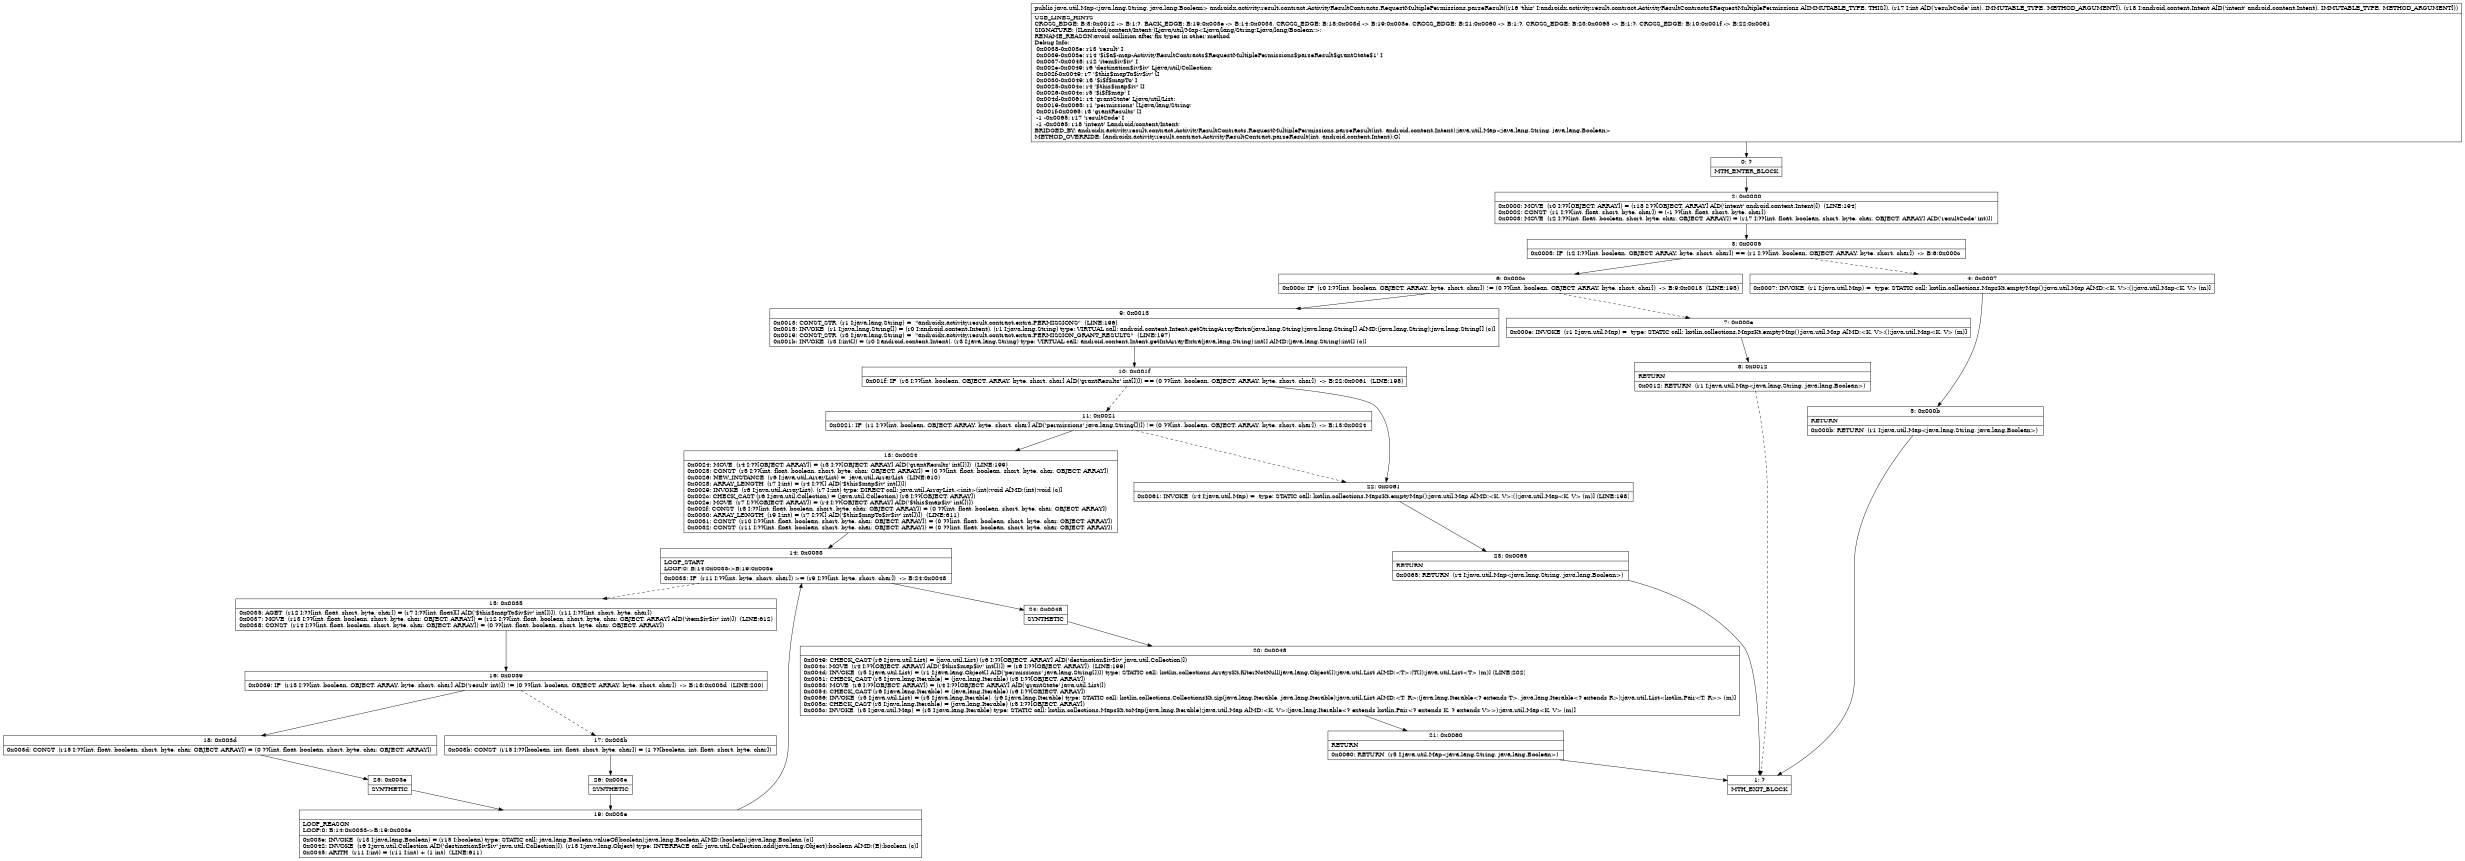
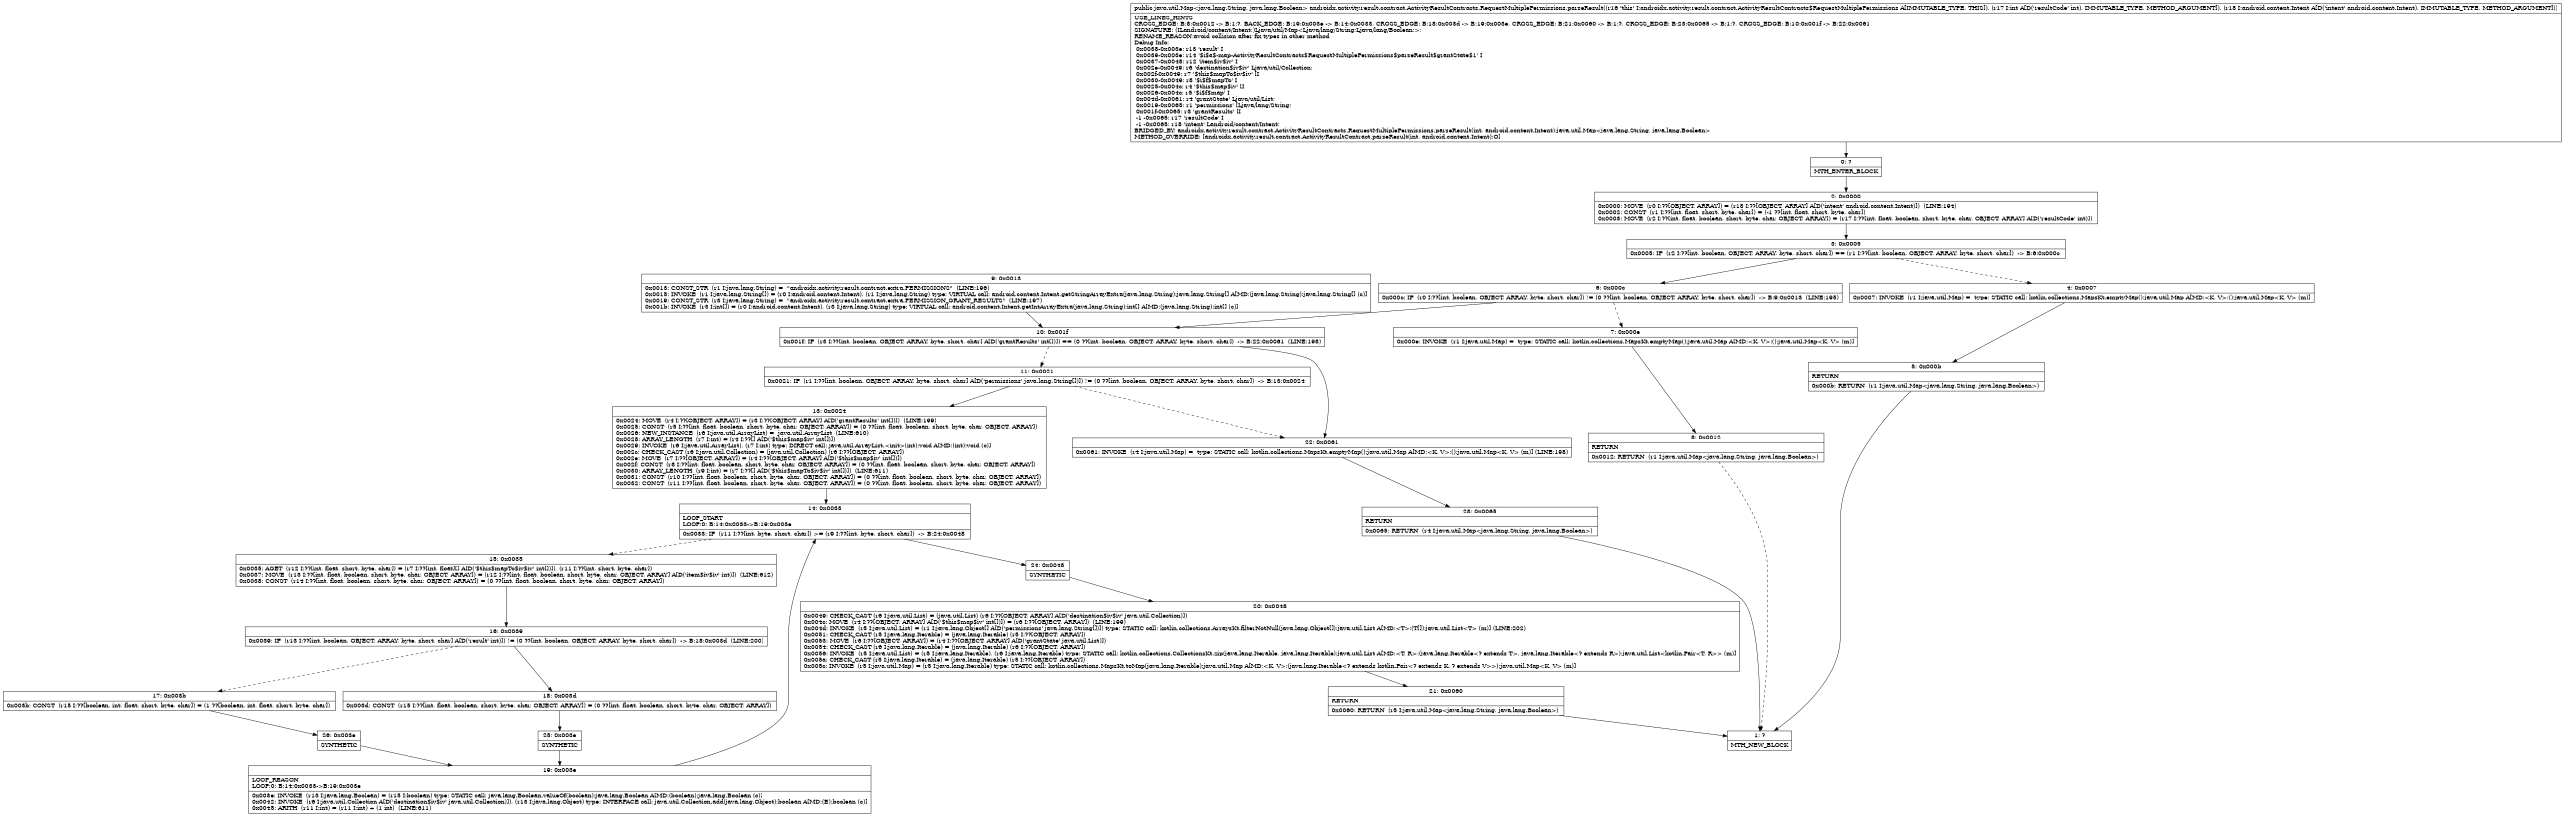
(1366, 301) -> (1338, 315)
(1759, 789) -> (1760, 745)
